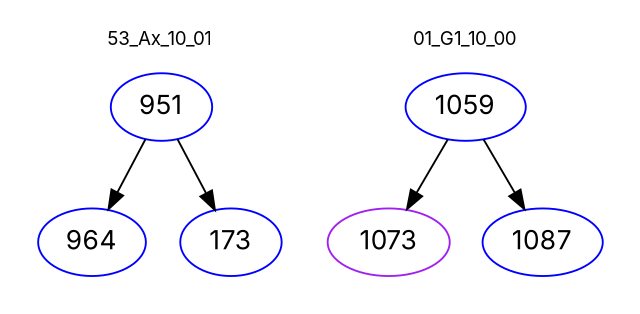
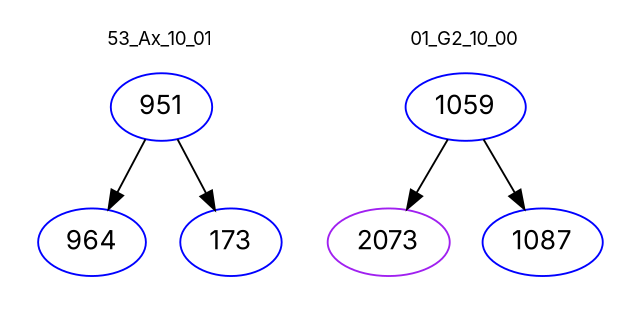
(465, 40) -> (465, 40)
(389, 242) -> (389, 242)
